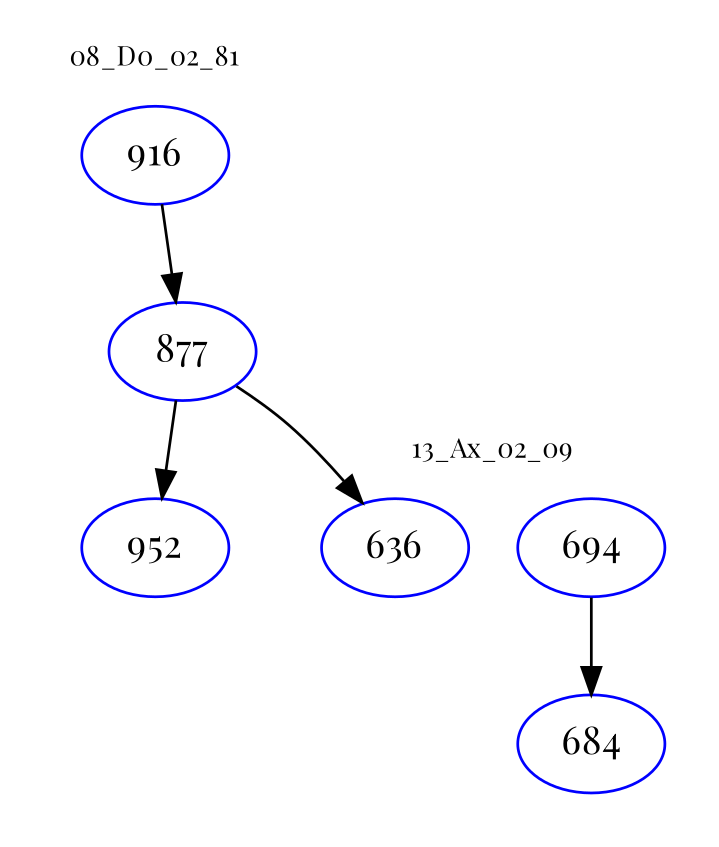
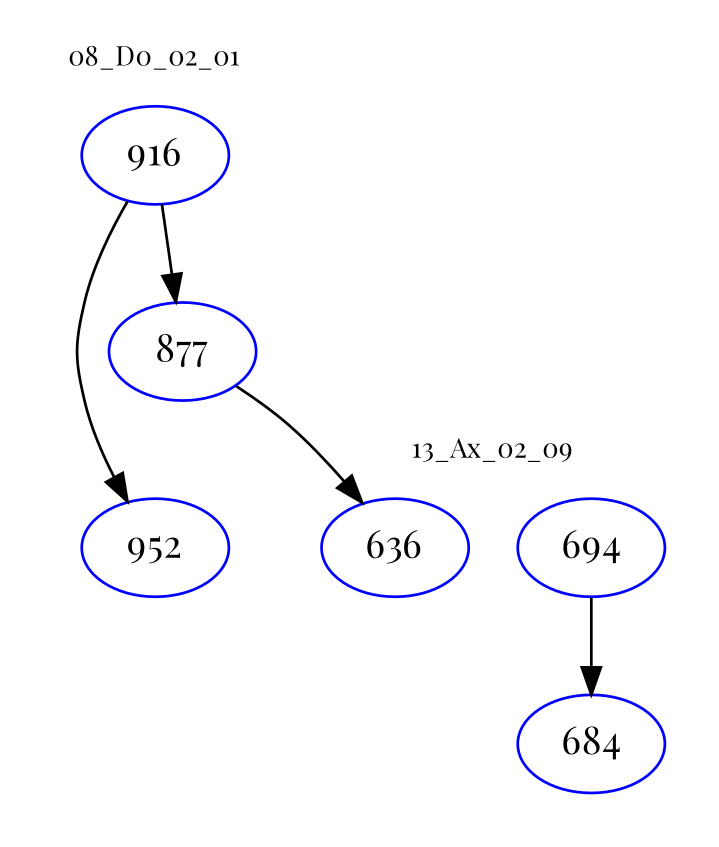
(155, 59) -> (155, 59)
(171, 435) -> (78, 338)
